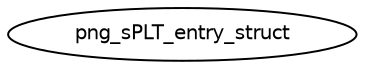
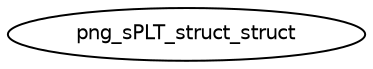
(182, 34) -> (187, 34)
